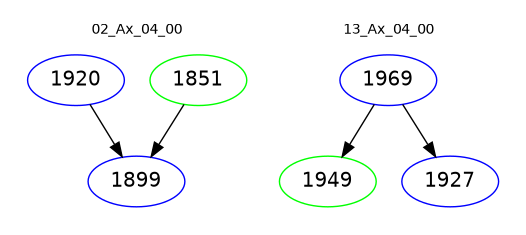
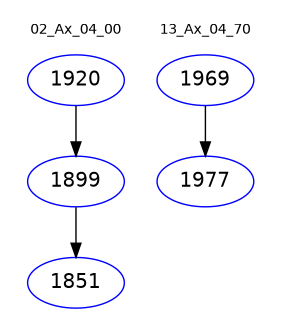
(389, 30) -> (205, 30)
(198, 80) -> (76, 283)
(171, 124) -> (76, 225)
(328, 181) -> none
(450, 181) -> (205, 181)
